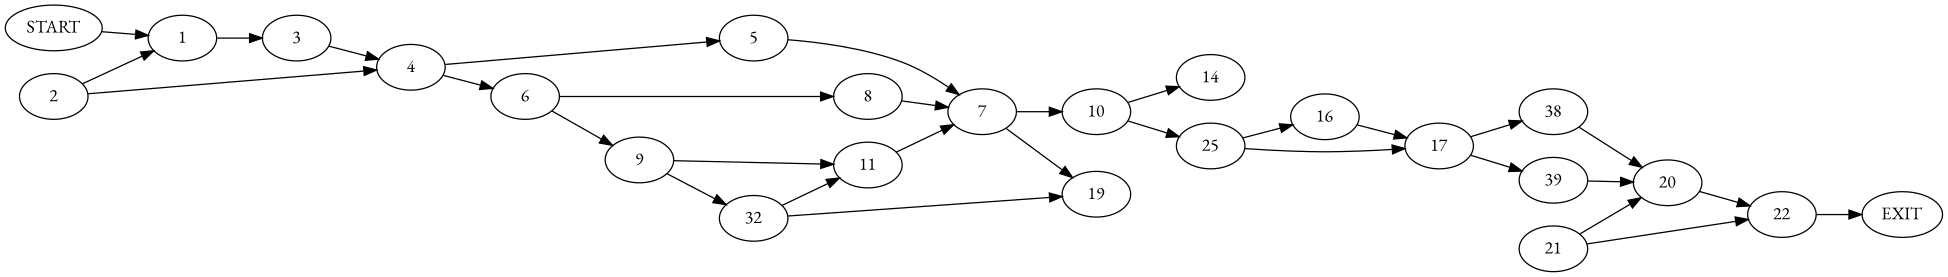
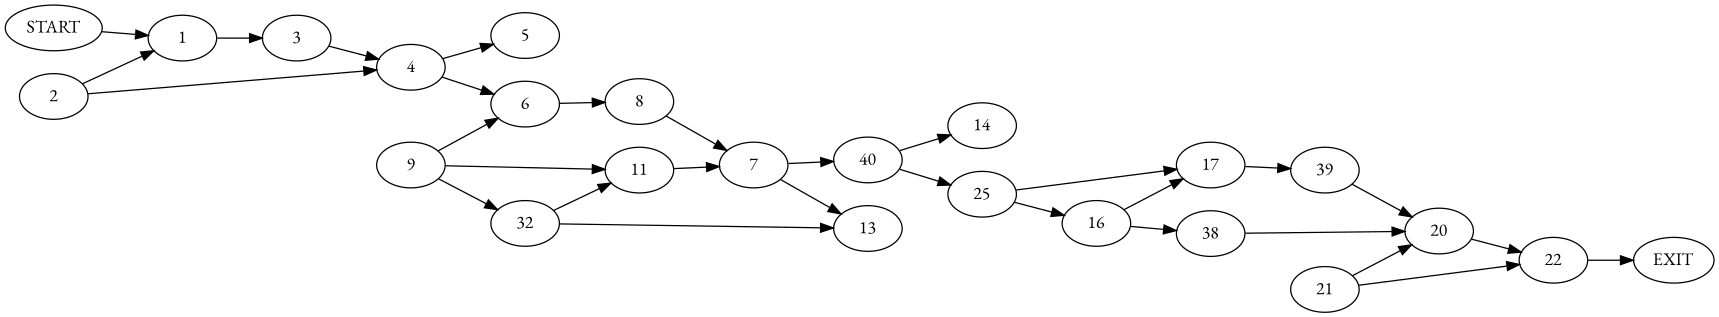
(872, 53) -> none
(1096, 112) -> (868, 160)
(577, 125) -> (463, 138)
(1490, 131) -> (1147, 228)
(1096, 194) -> (868, 229)
